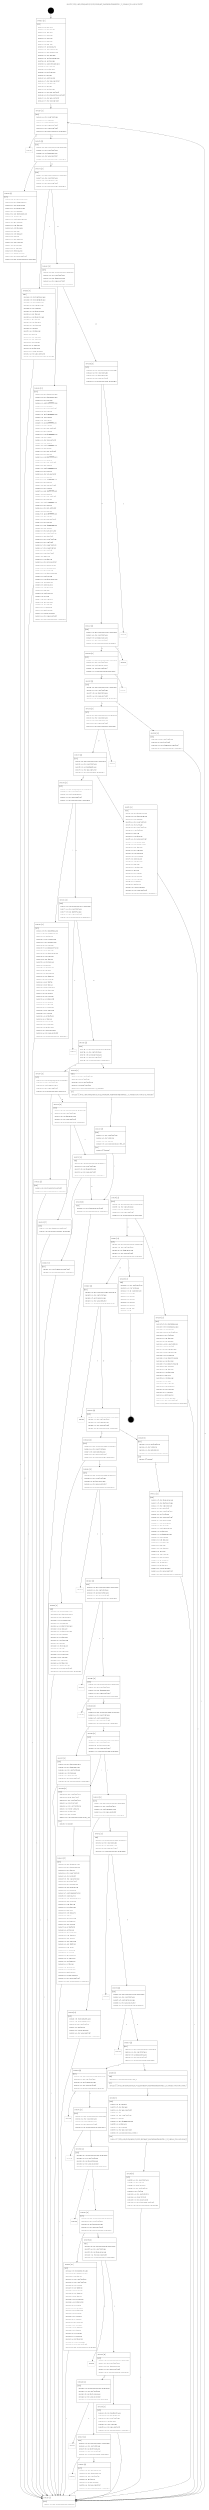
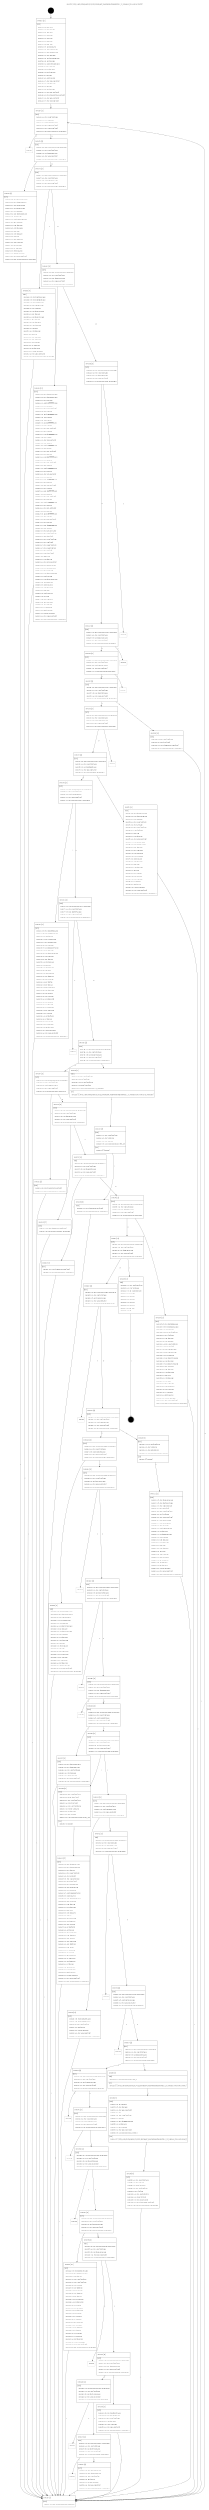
(91, 1188) -> (108, 1186)
